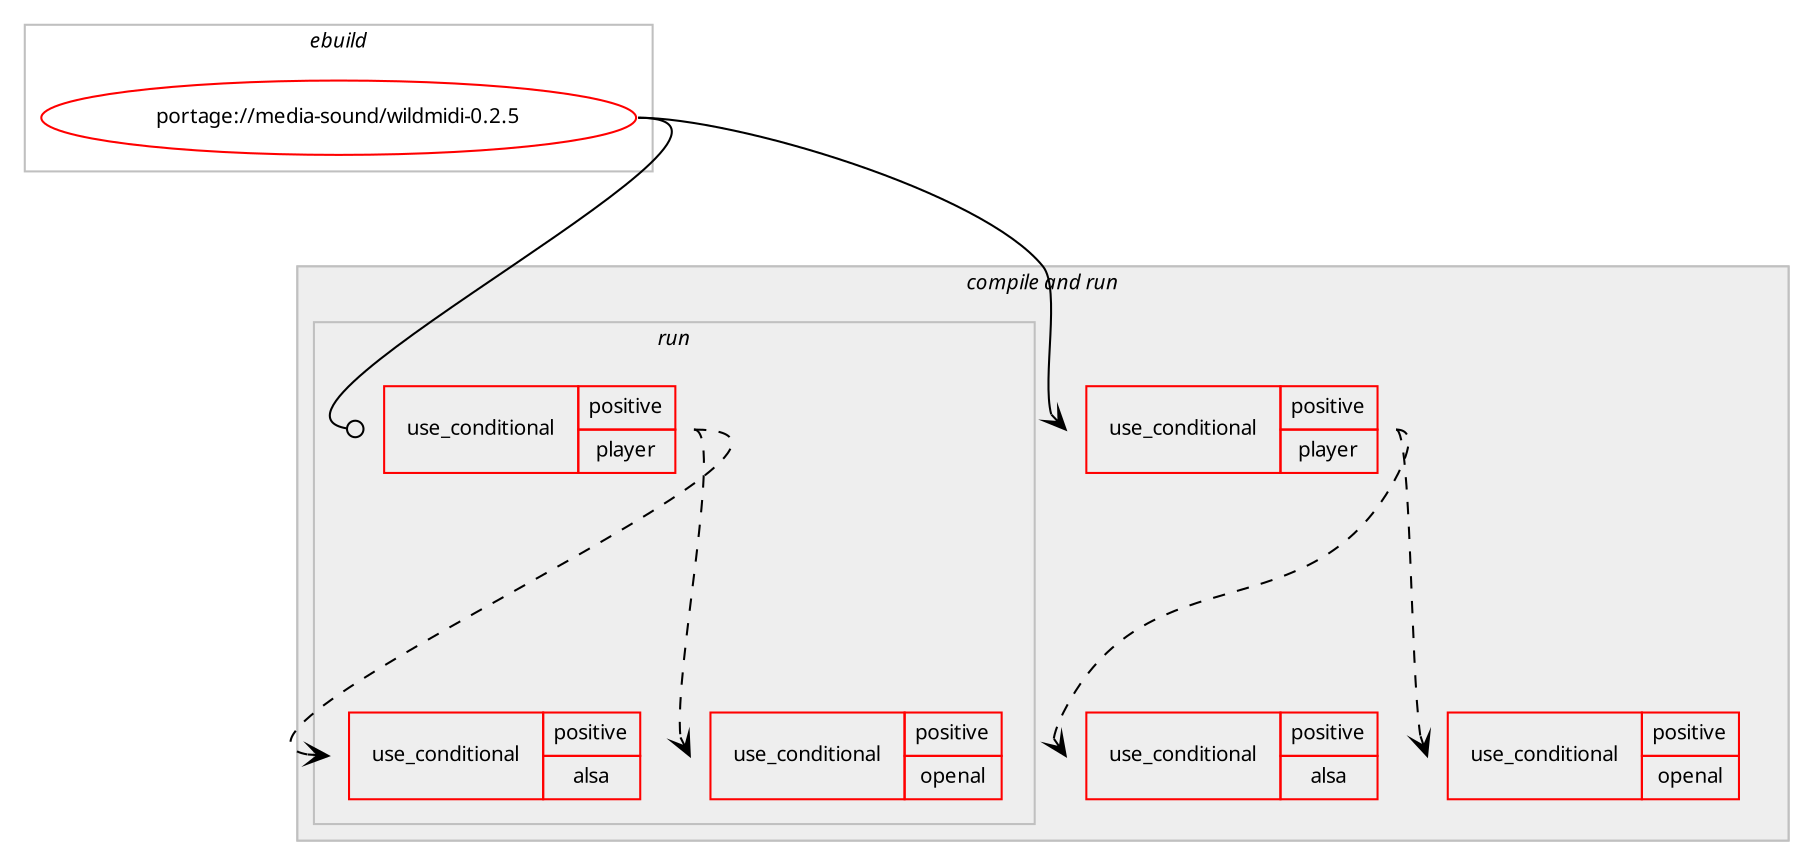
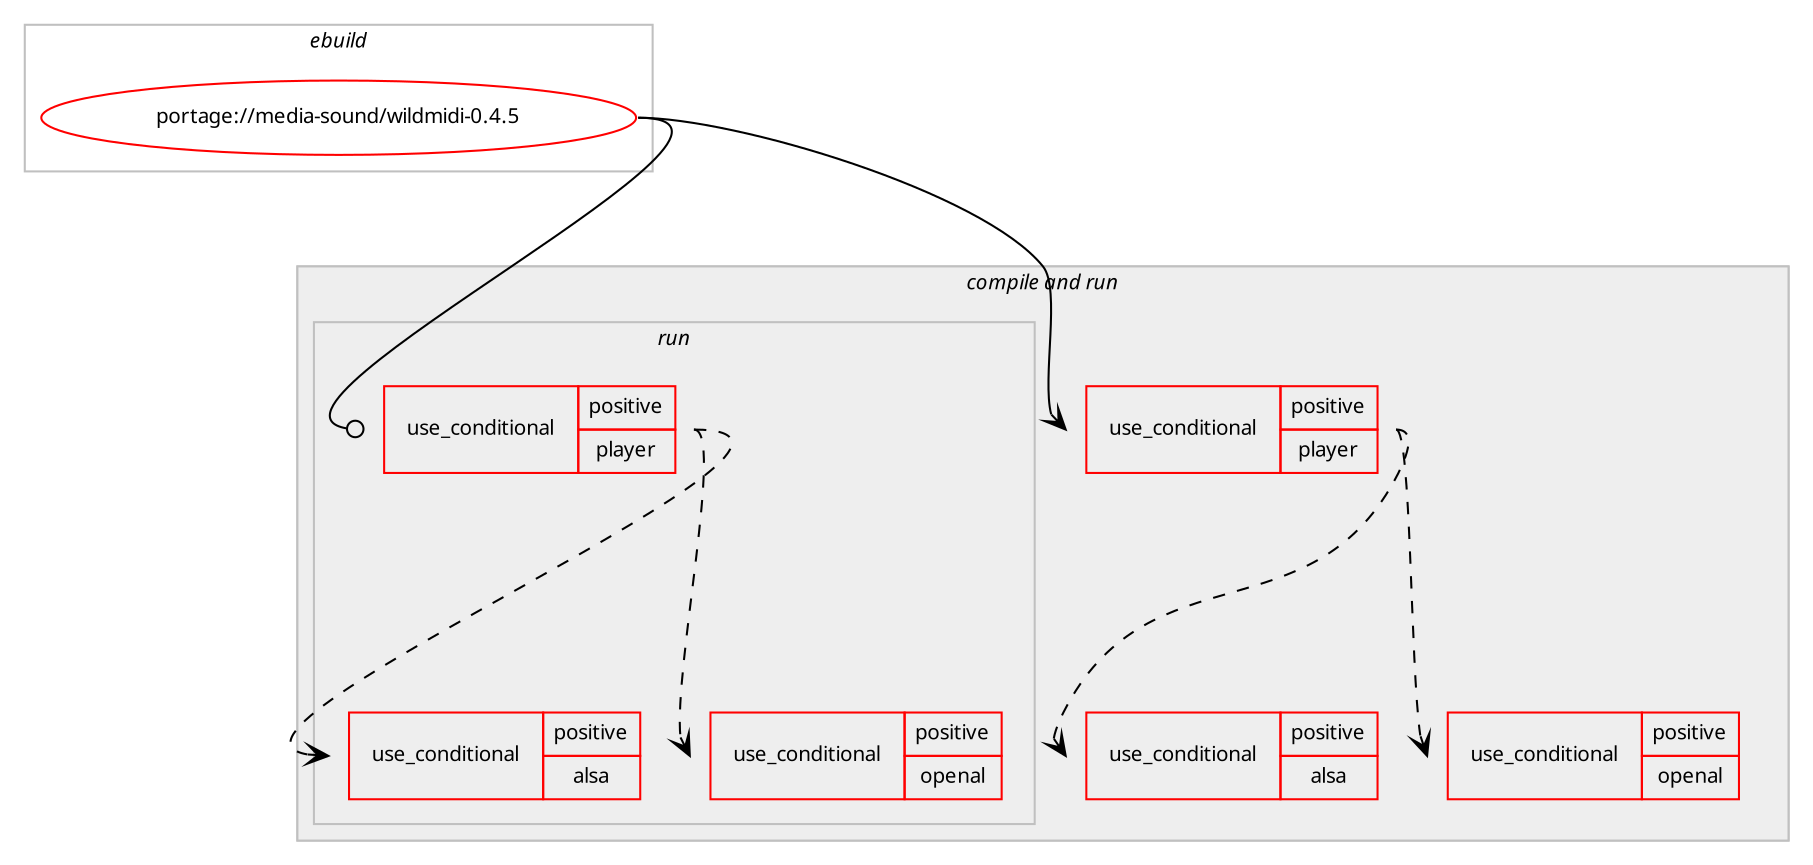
(339, 118) -> (339, 118)
